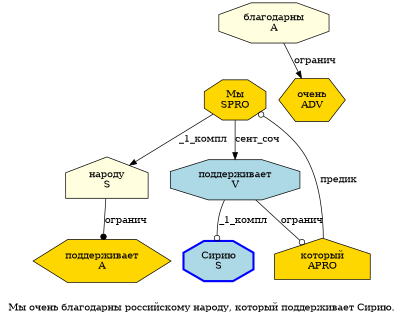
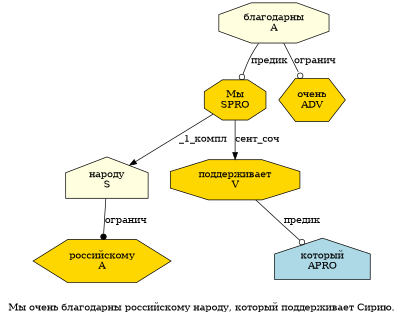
(291, 57) -> (291, 57)
(311, 168) -> (250, 58)
(235, 180) -> (235, 180)
(302, 220) -> (302, 220)
(102, 261) -> (102, 261)
(218, 261) -> none
(322, 261) -> (322, 261)
